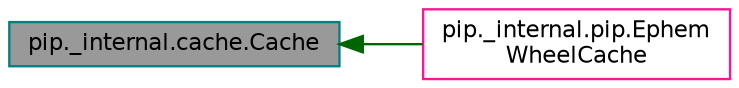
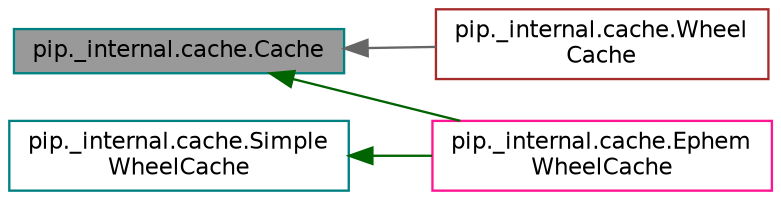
(577, 44) -> (602, 156)
none -> (602, 44)
none -> (179, 156)
